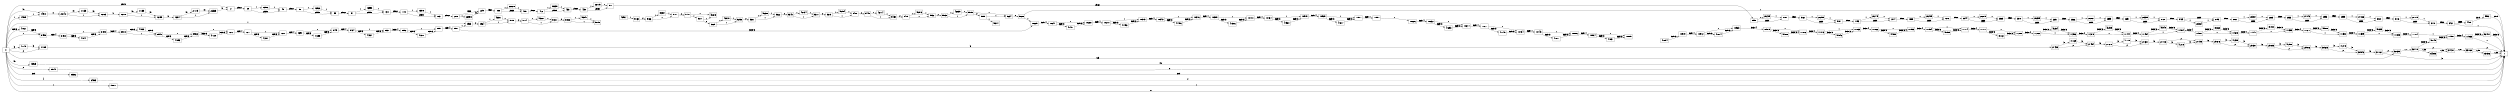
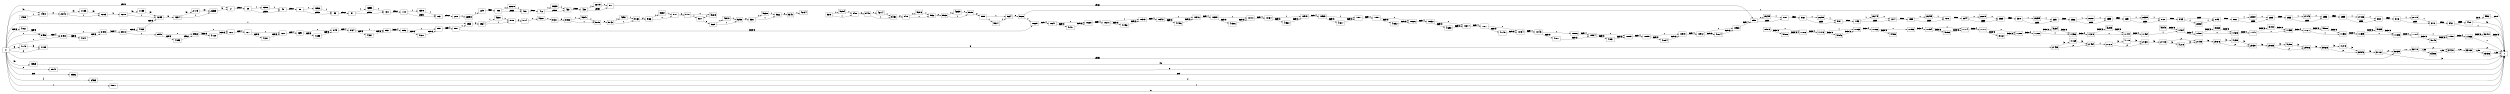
(468, 13) -> none
(476, 13) -> (476, 13)
(989, 13) -> (1002, 21)
(816, 15) -> none
(707, 20) -> (707, 17)
none -> (610, 22)
(539, 24) -> none
none -> (1394, 24)
none -> (2498, 26)
(1751, 29) -> (1745, 24)
(8, 30) -> (33, 41)
(2153, 31) -> none
(2191, 31) -> (2189, 34)
(150, 32) -> (150, 24)
(1901, 32) -> none
(186, 36) -> (186, 36)
(1565, 37) -> (1574, 39)
none -> (1646, 37)
(2100, 43) -> (2100, 43)
(2423, 45) -> (2423, 38)
(1098, 58) -> (1098, 58)
